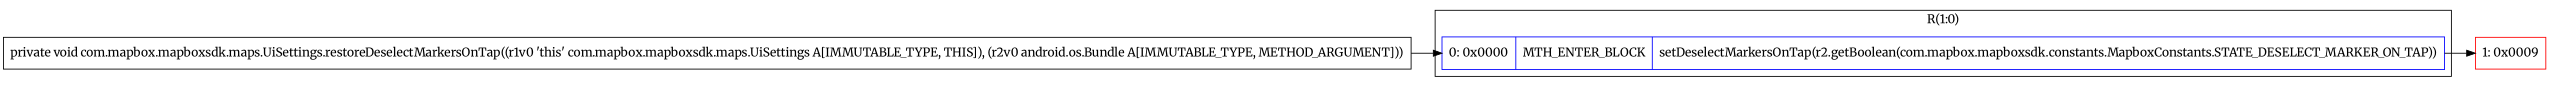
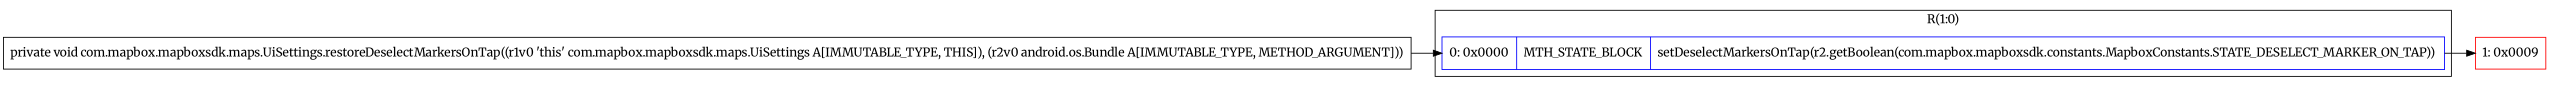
(1584, 53) -> (1583, 53)
